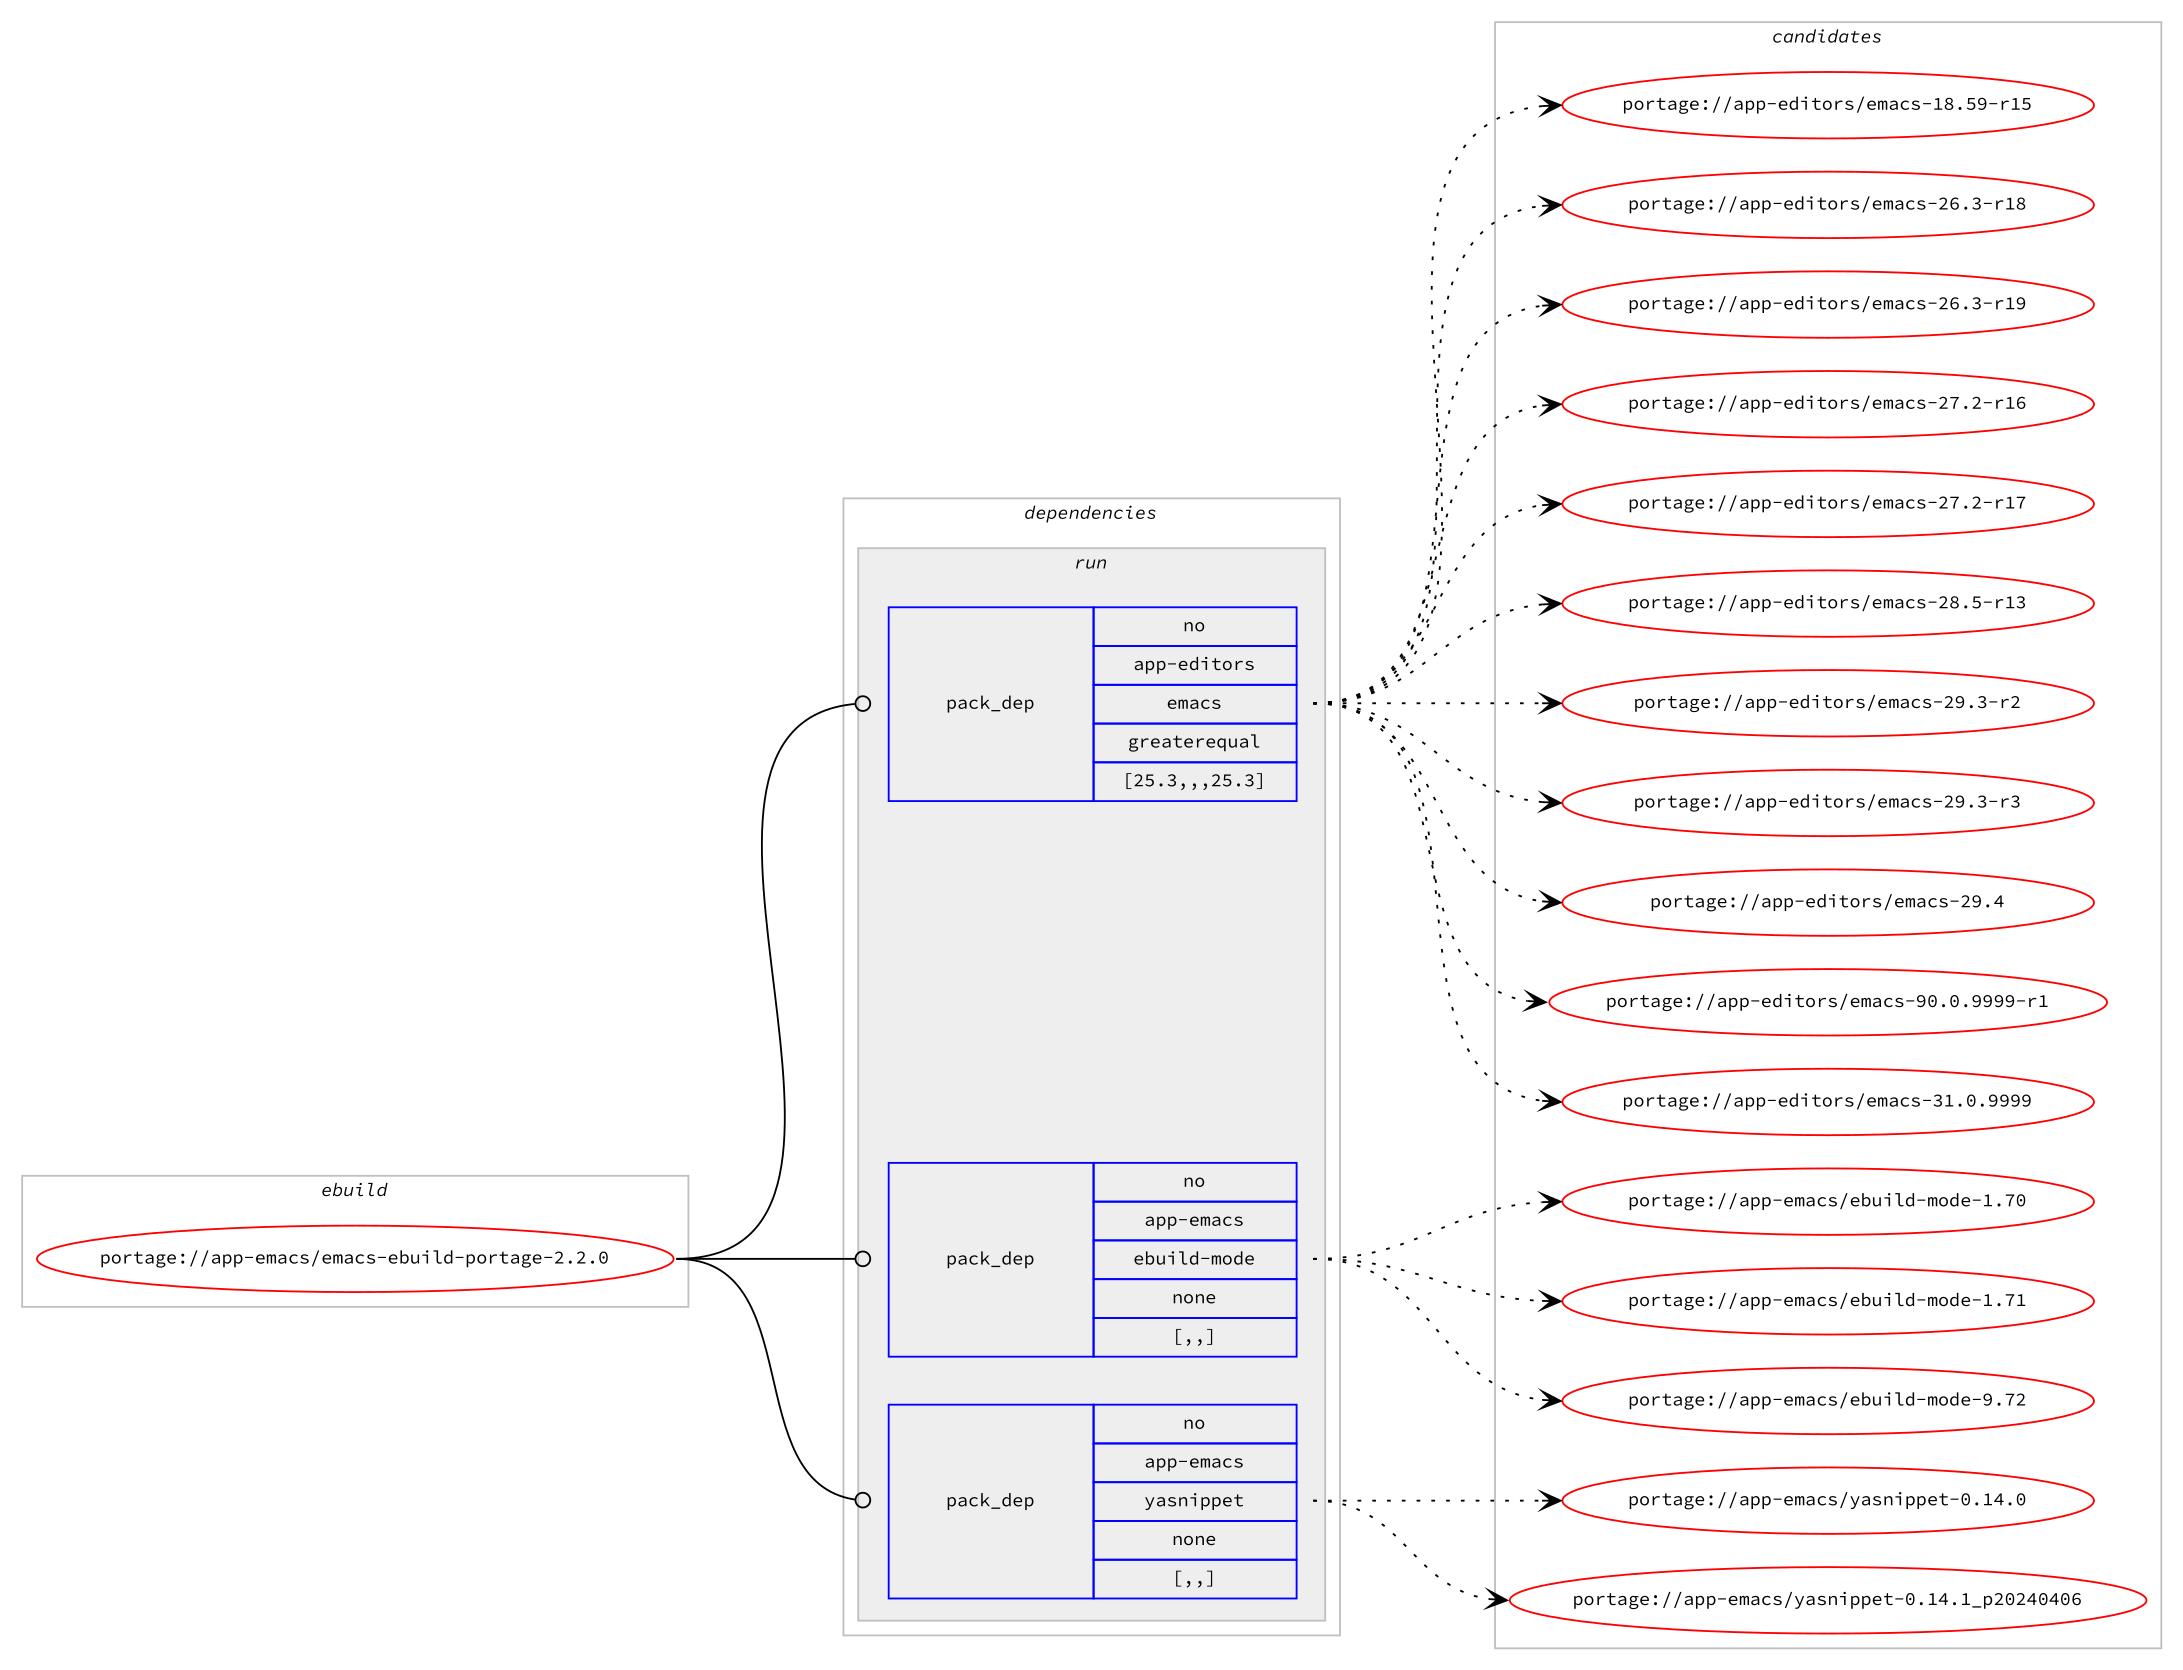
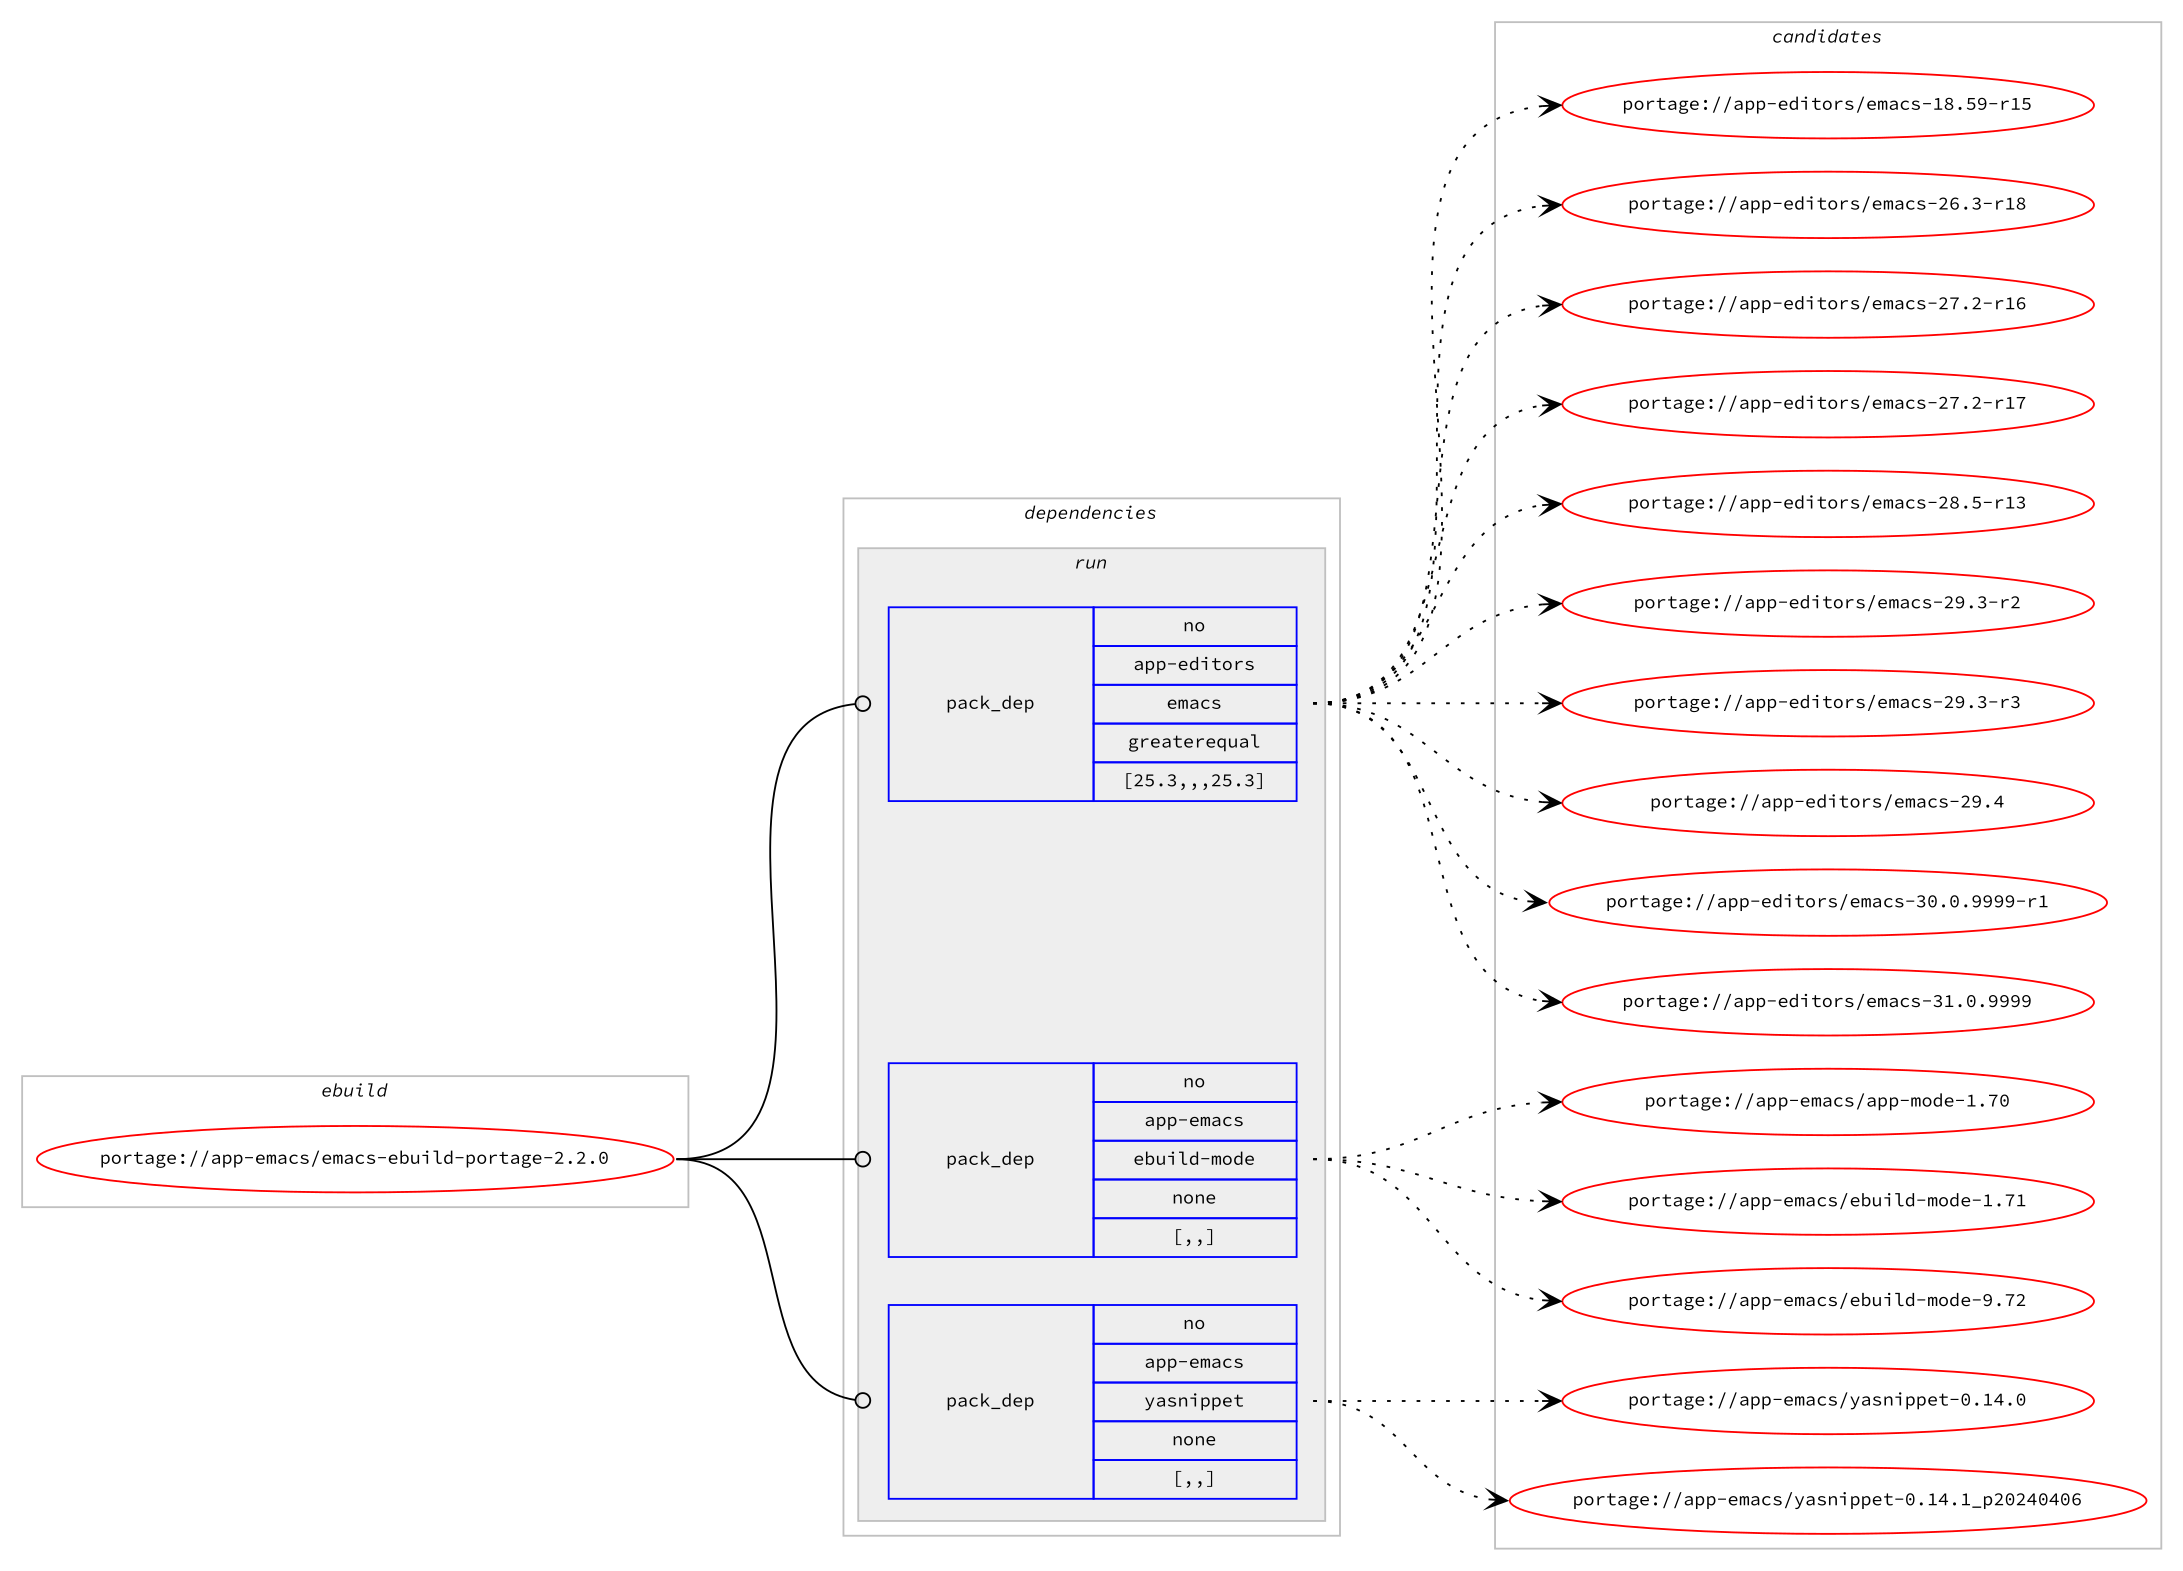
(1828, 305) -> none
(1828, 1002) -> (1828, 903)
(1828, 1202) -> (1828, 1102)
